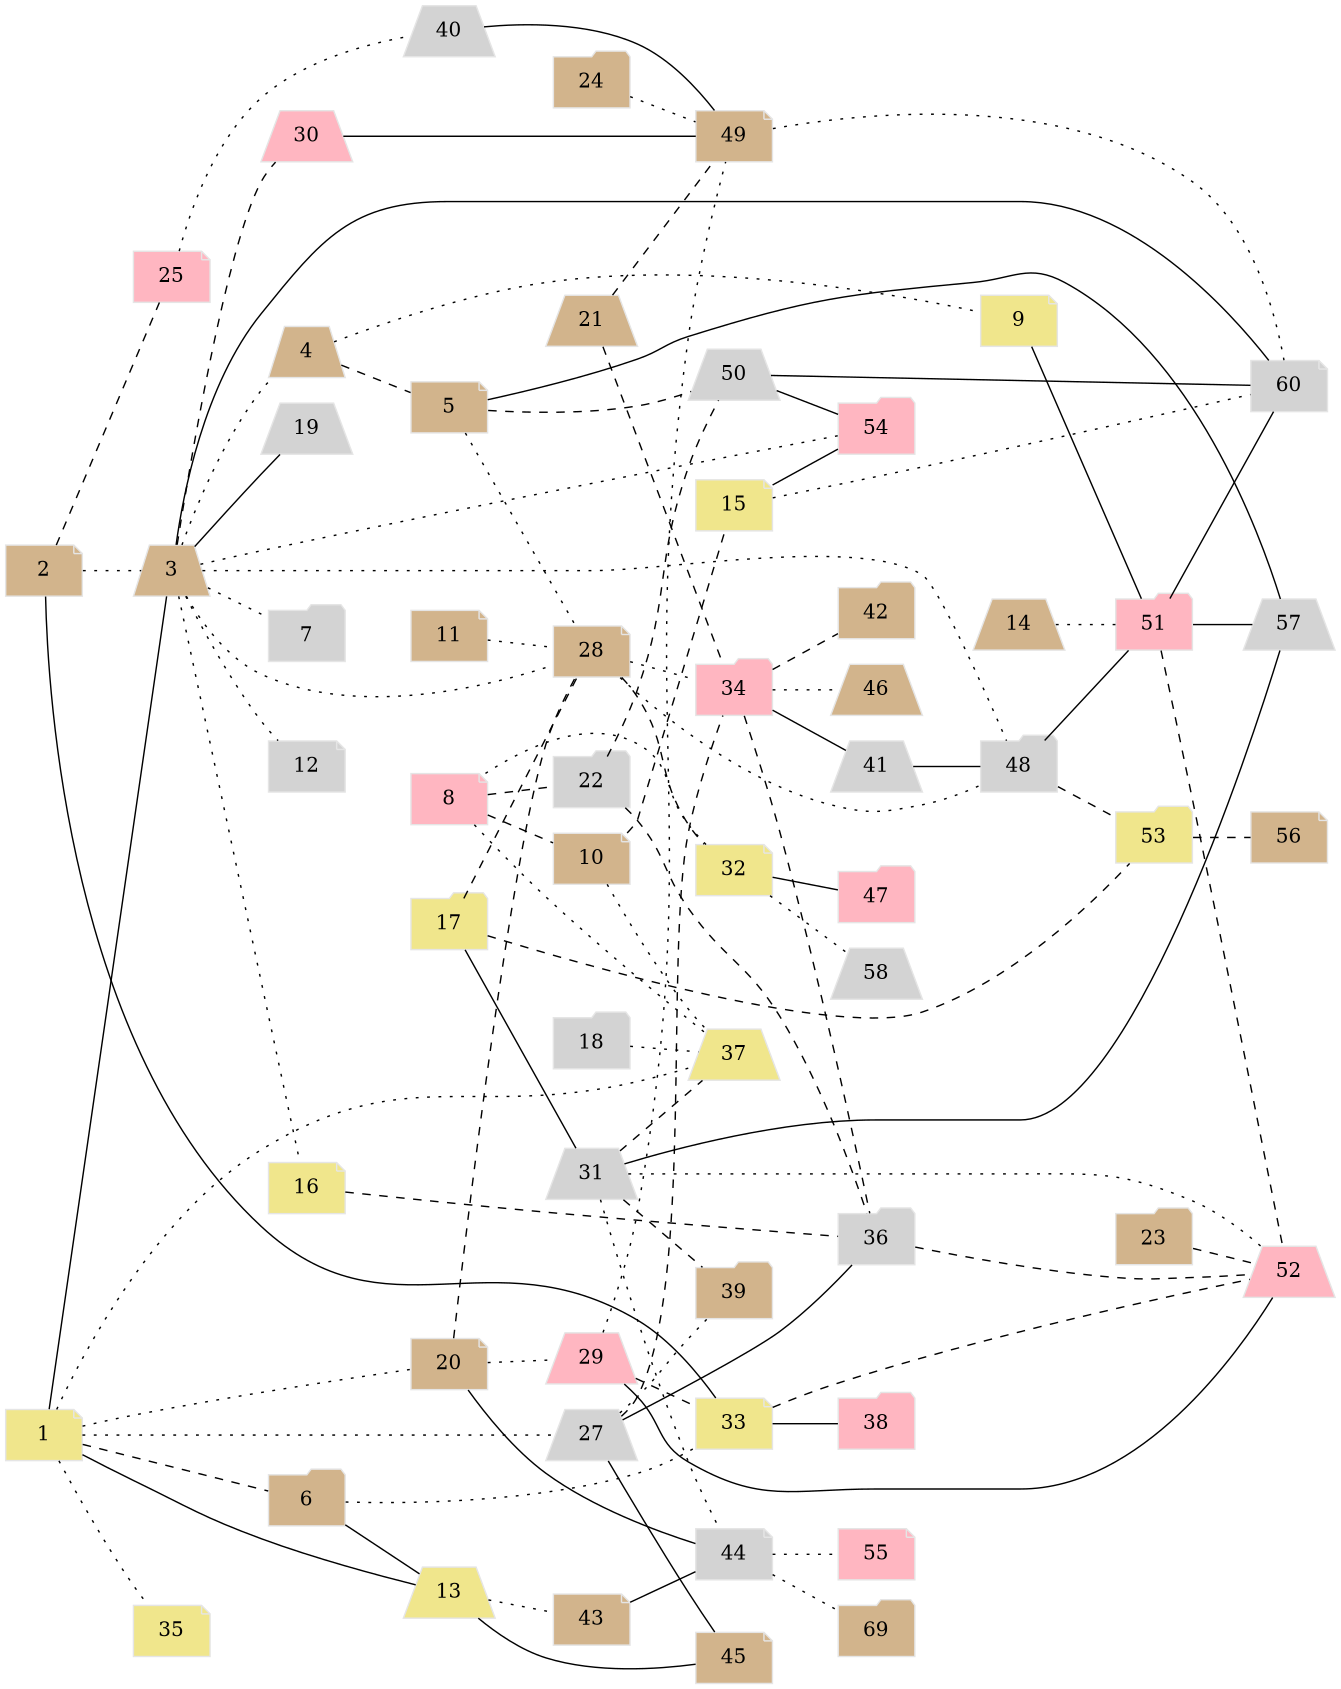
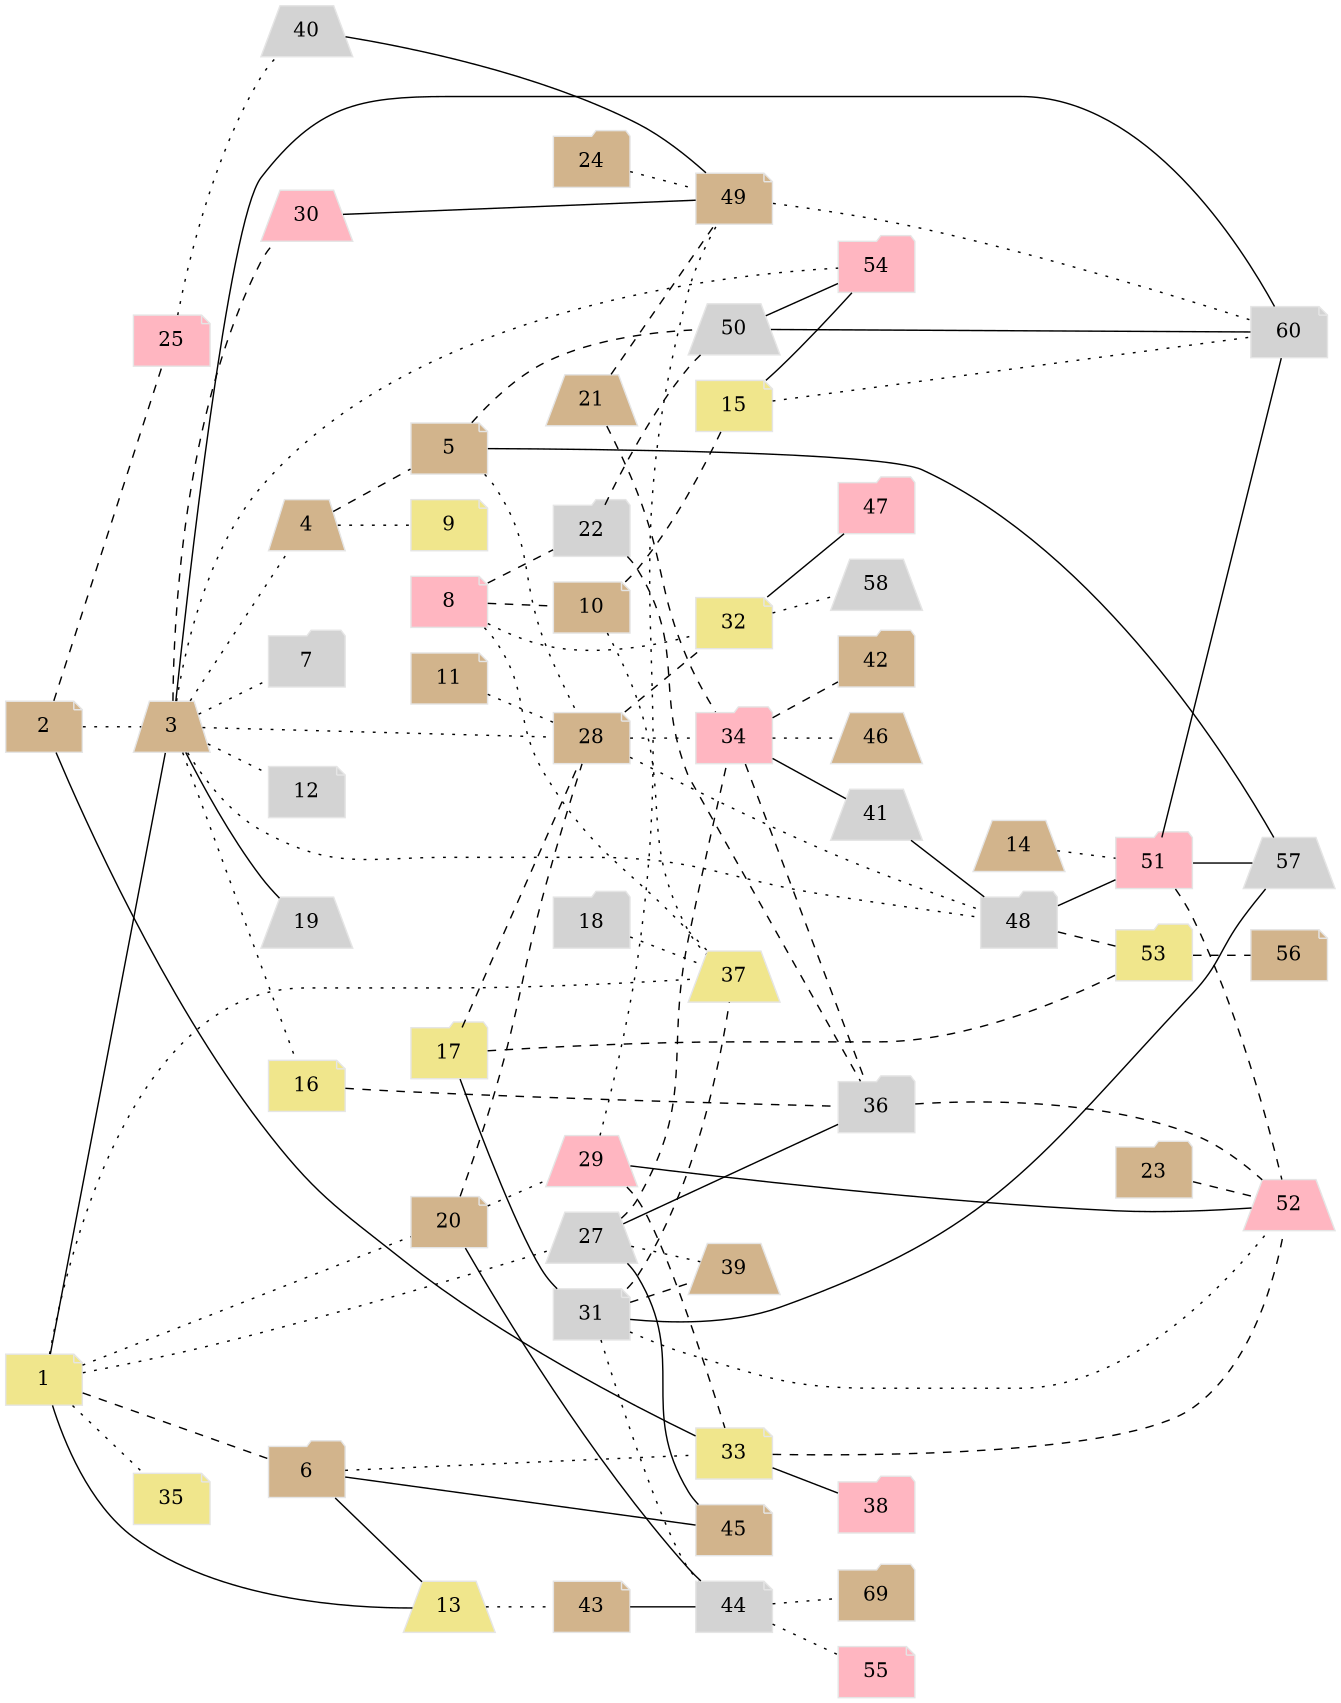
(1087, 473) -> none
(592, 1174) -> (592, 1314)
(734, 1293) -> (734, 1269)
(581, 1665) -> (520, 1501)
